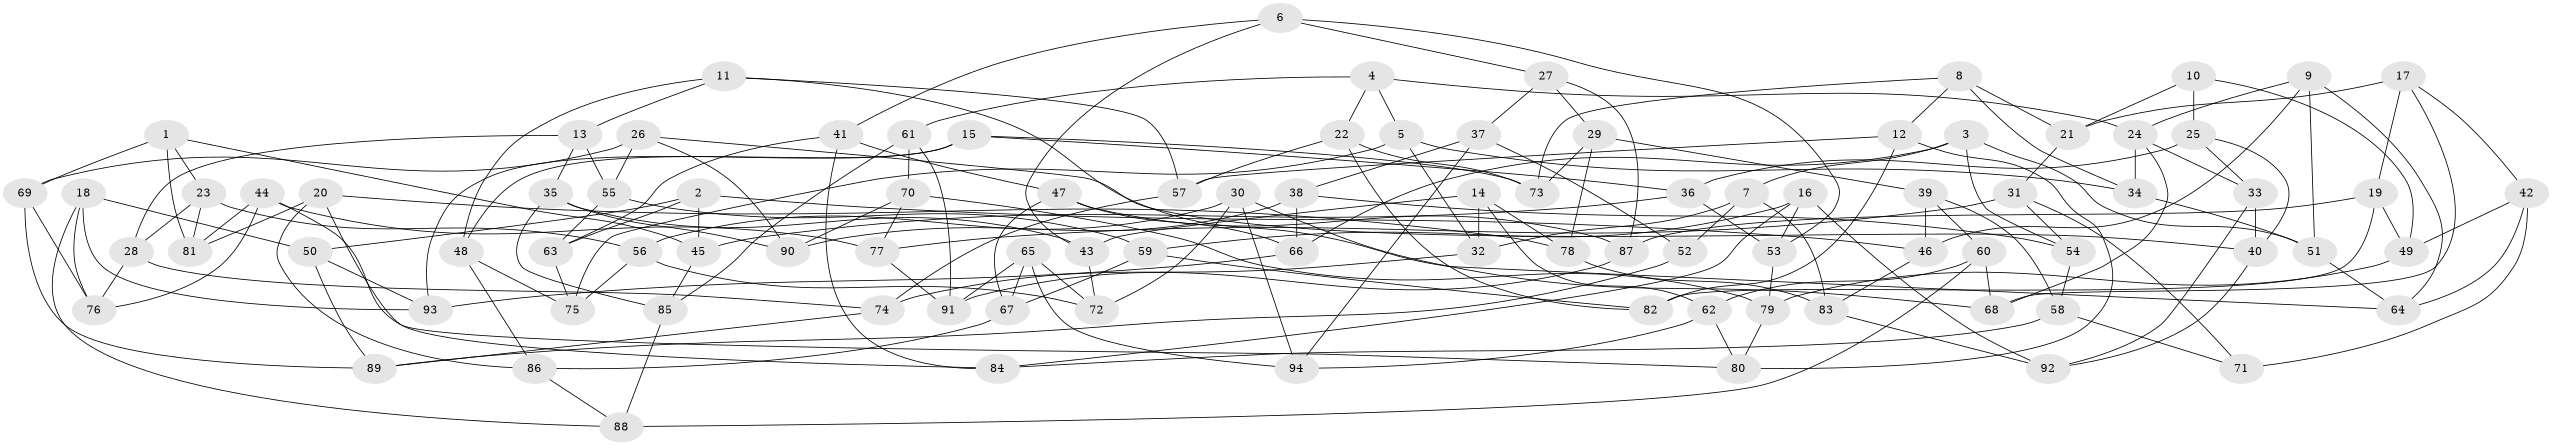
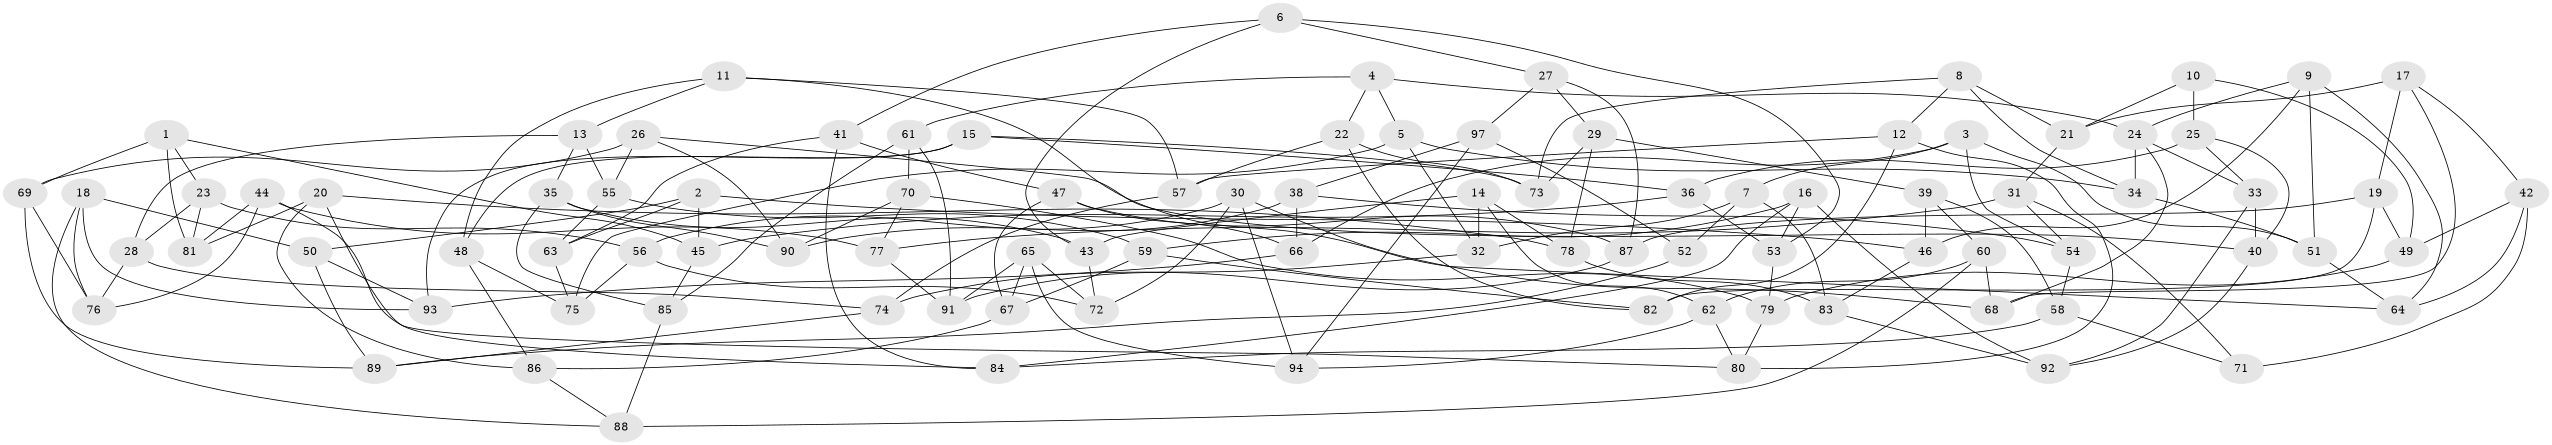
(1479, 135) -> (1479, 135)
